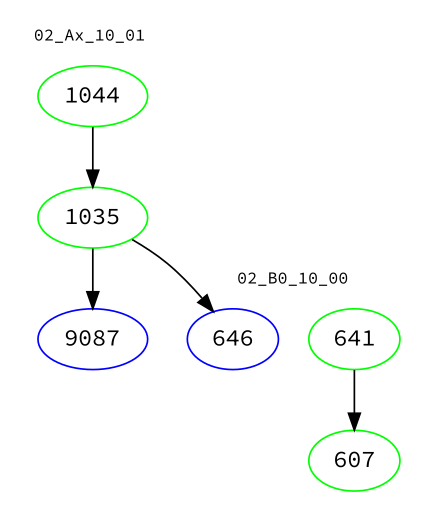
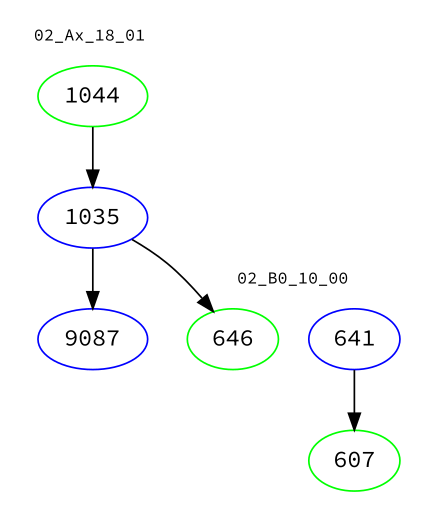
(90, 36) -> (90, 36)
(93, 218) -> (93, 218)
(233, 339) -> (233, 339)
(354, 339) -> (354, 339)
